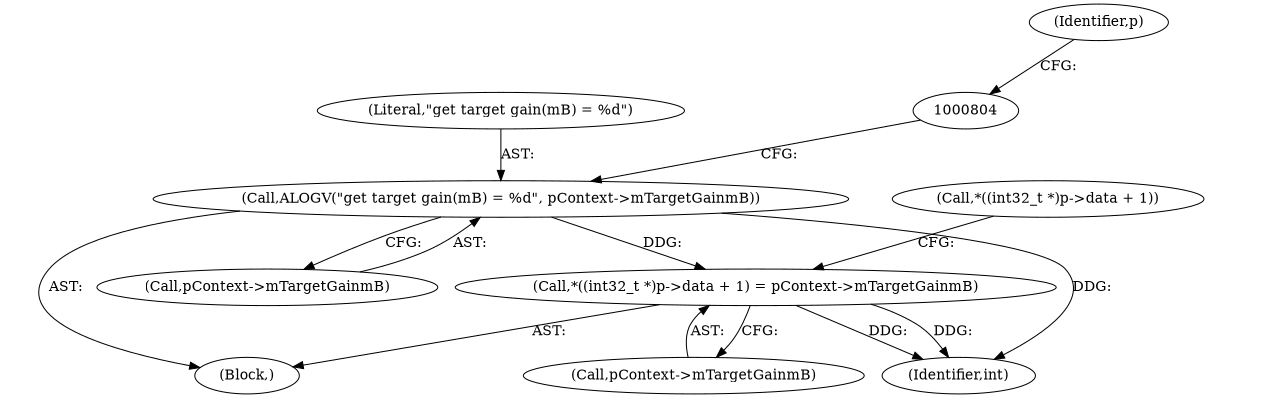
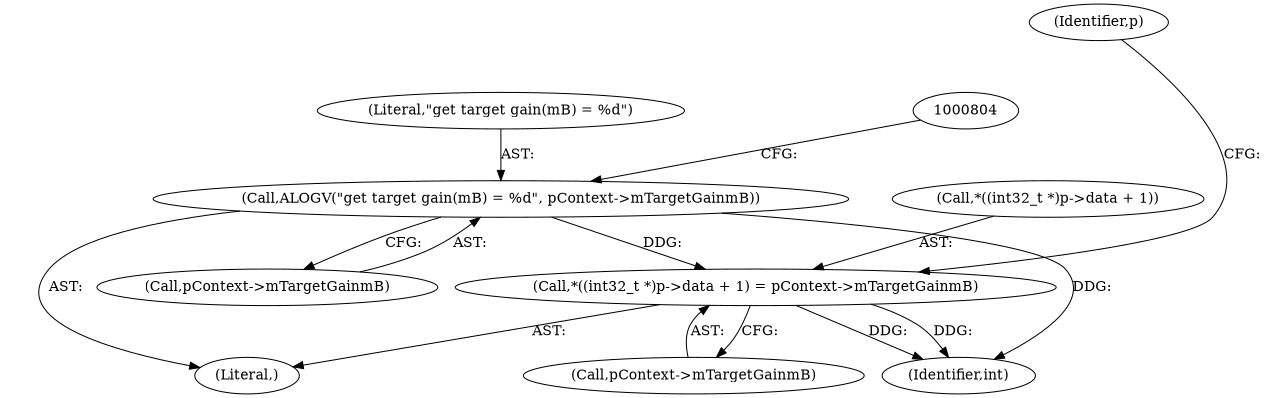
(1036, 64) -> (1181, 232)
(938, 243) -> (938, 243)
(247, 376) -> (247, 376)
